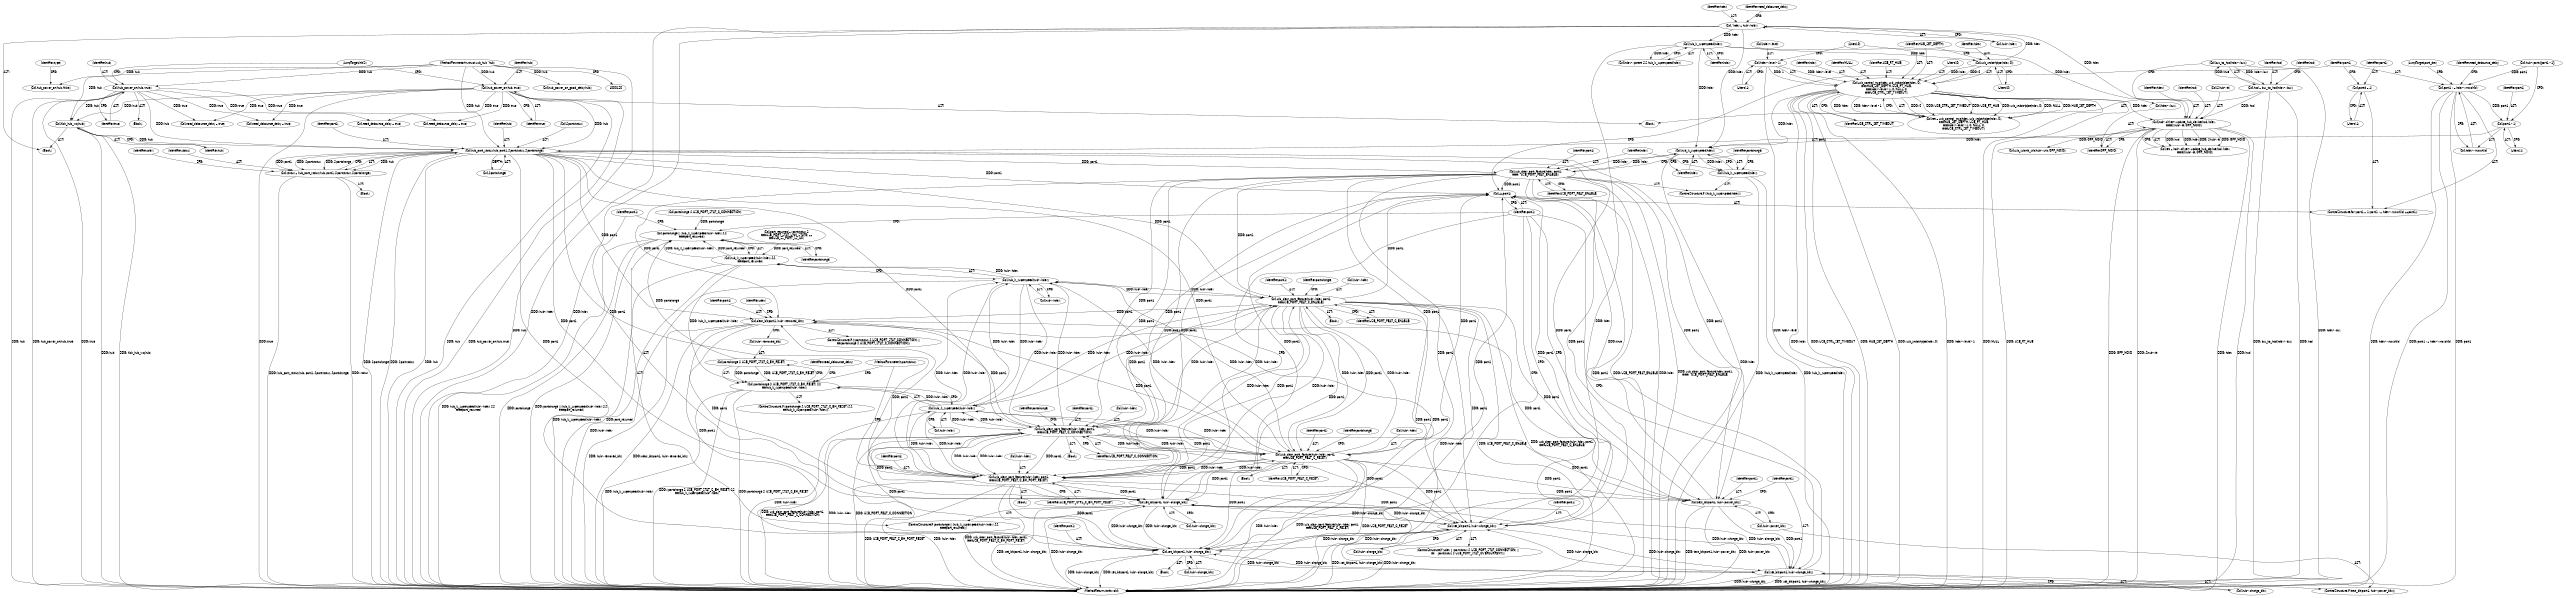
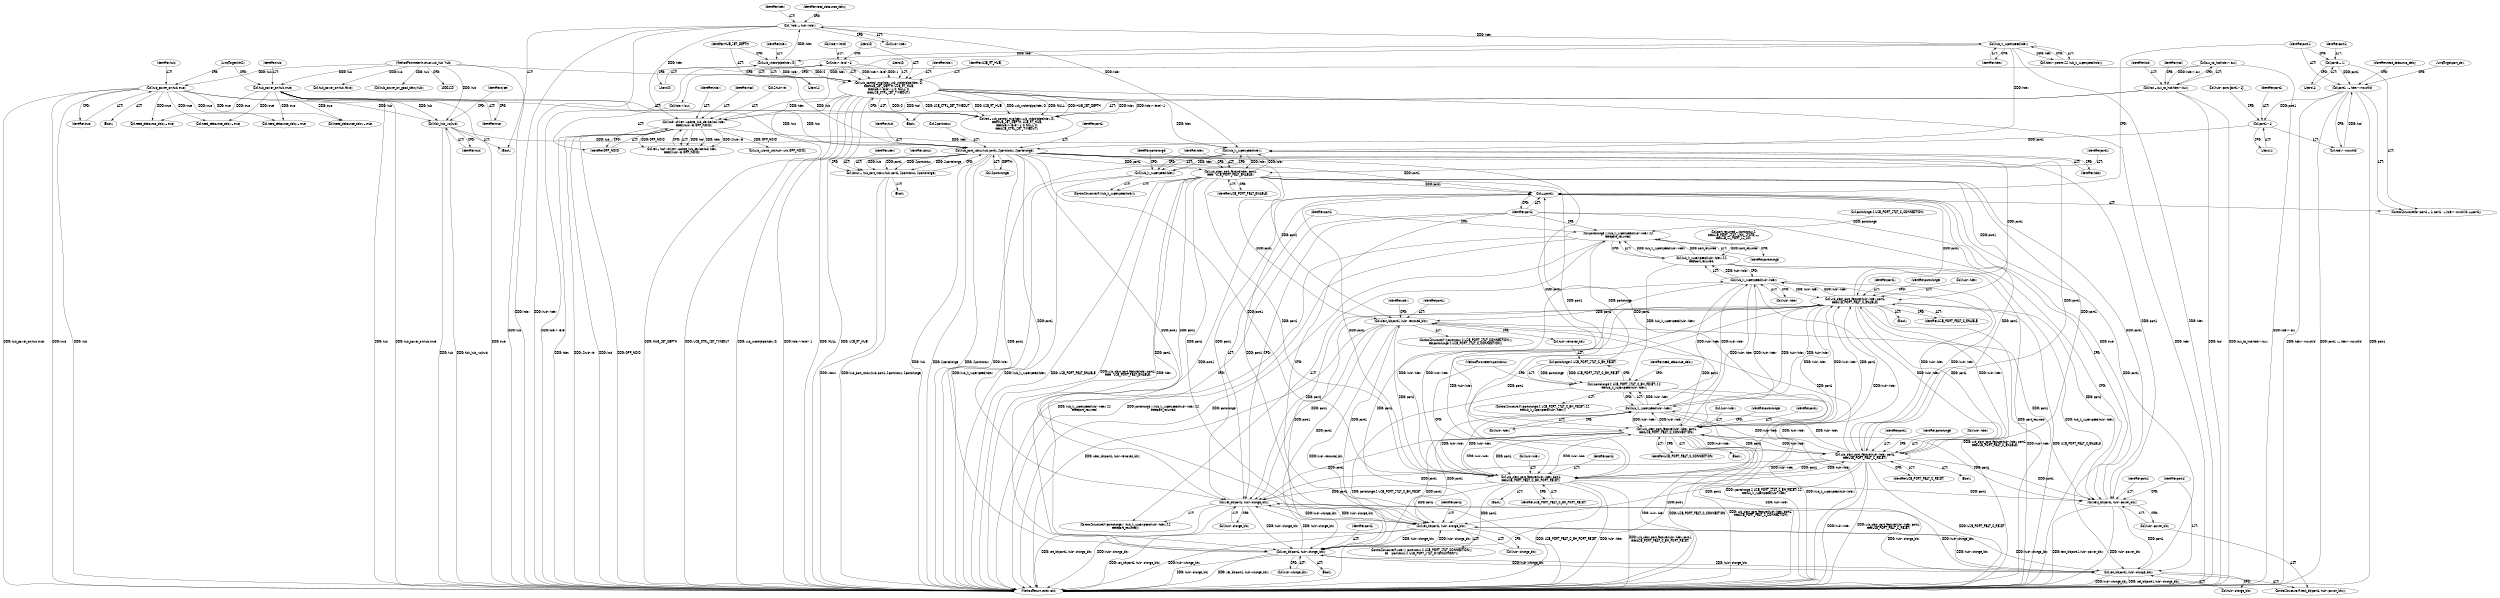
(1842, 63) -> none
(2222, 72) -> (2210, 72)
(51, 75) -> (473, 107)
(2499, 75) -> (2344, 74)
(1869, 124) -> none
(2474, 124) -> (2355, 124)
(1819, 140) -> (2036, 140)
(1080, 503) -> (1553, 503)
